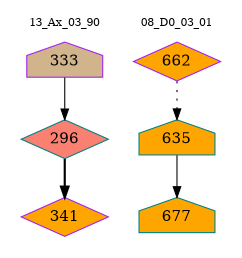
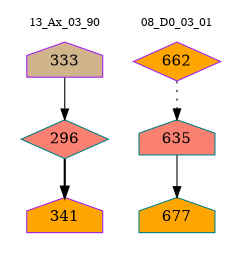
(177, 139) -> (177, 139)
(65, 217) -> (65, 217)
